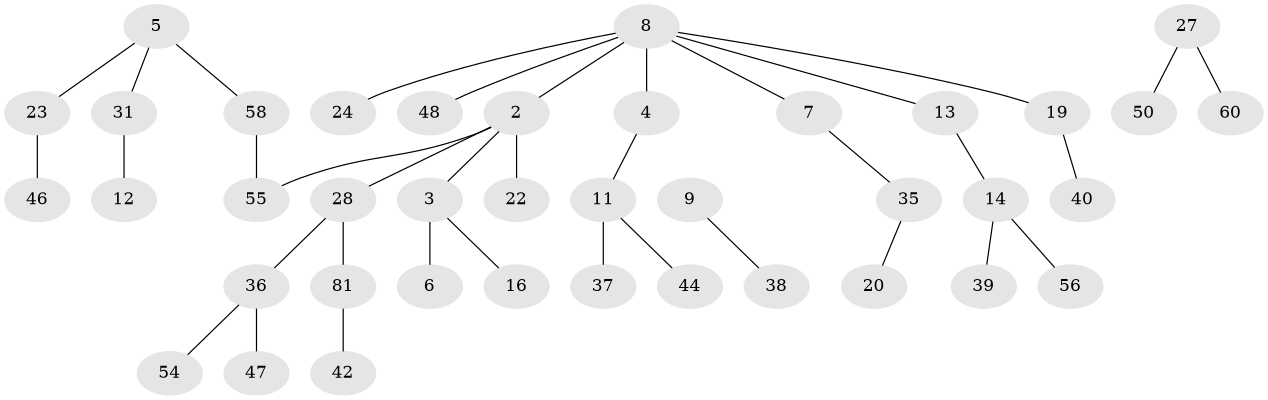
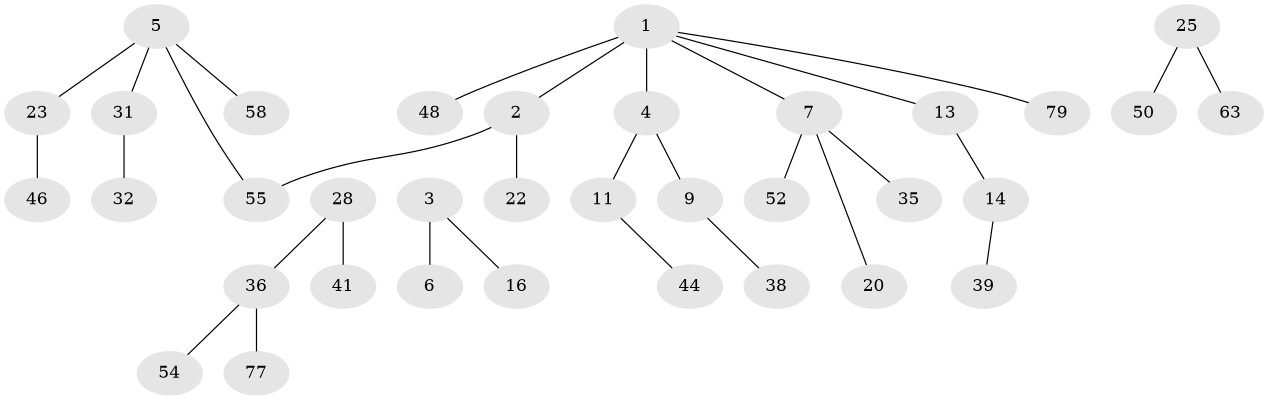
(647, 26) -> (647, 26)
(1187, 26) -> (1187, 26)
(343, 113) -> none
(1057, 113) -> (1057, 113)
(1231, 113) -> (1231, 113)
(473, 156) -> none
(256, 157) -> (202, 115)
(430, 157) -> none
none -> (668, 157)
(124, 200) -> (124, 200)
none -> (777, 200)
(1083, 200) -> none
(892, 243) -> (842, 200)
(343, 287) -> (343, 287)
(603, 287) -> none
(1071, 287) -> none
(256, 373) -> (256, 373)
(343, 373) -> none
